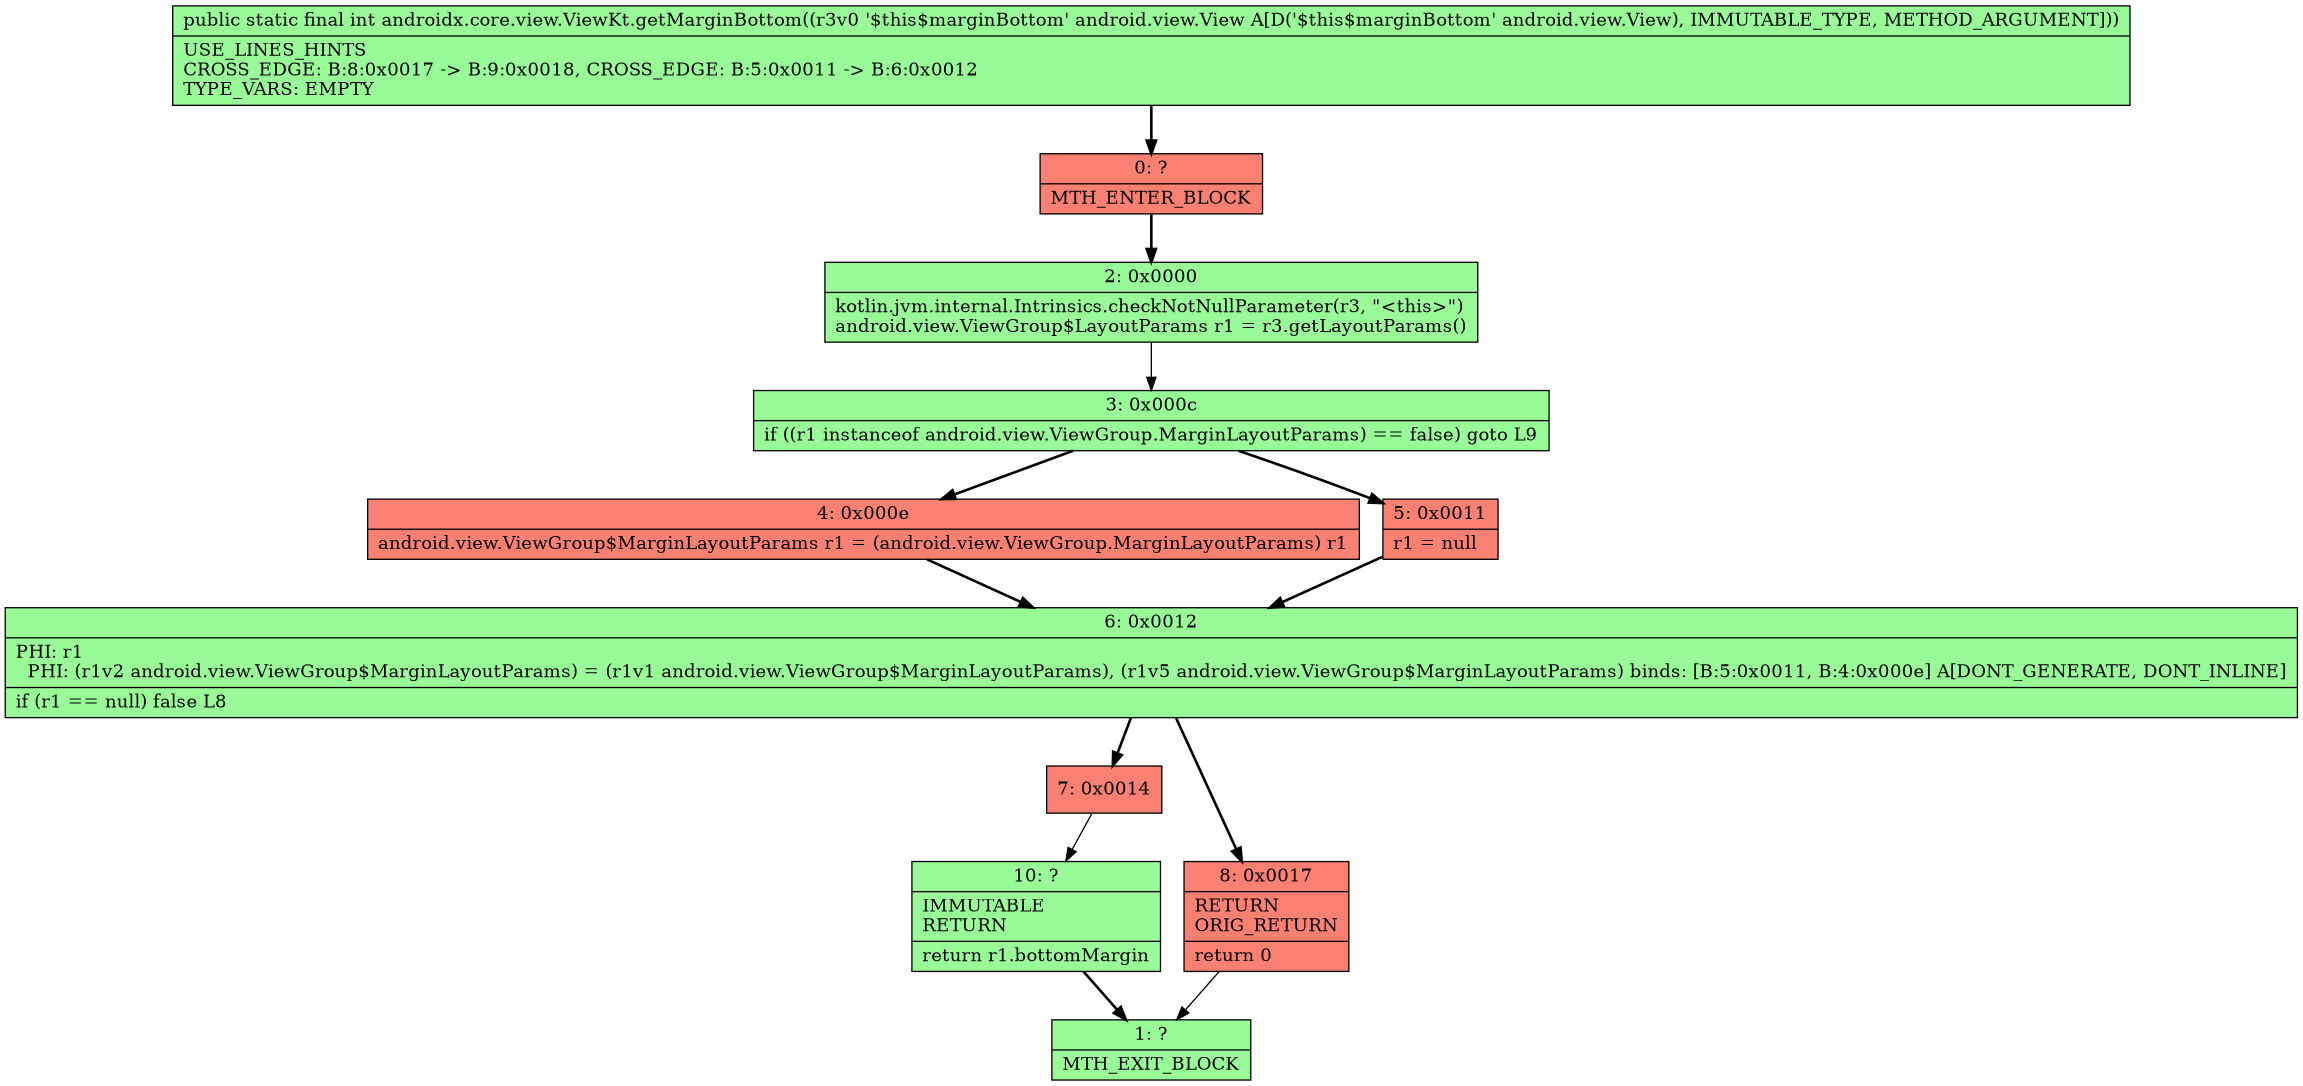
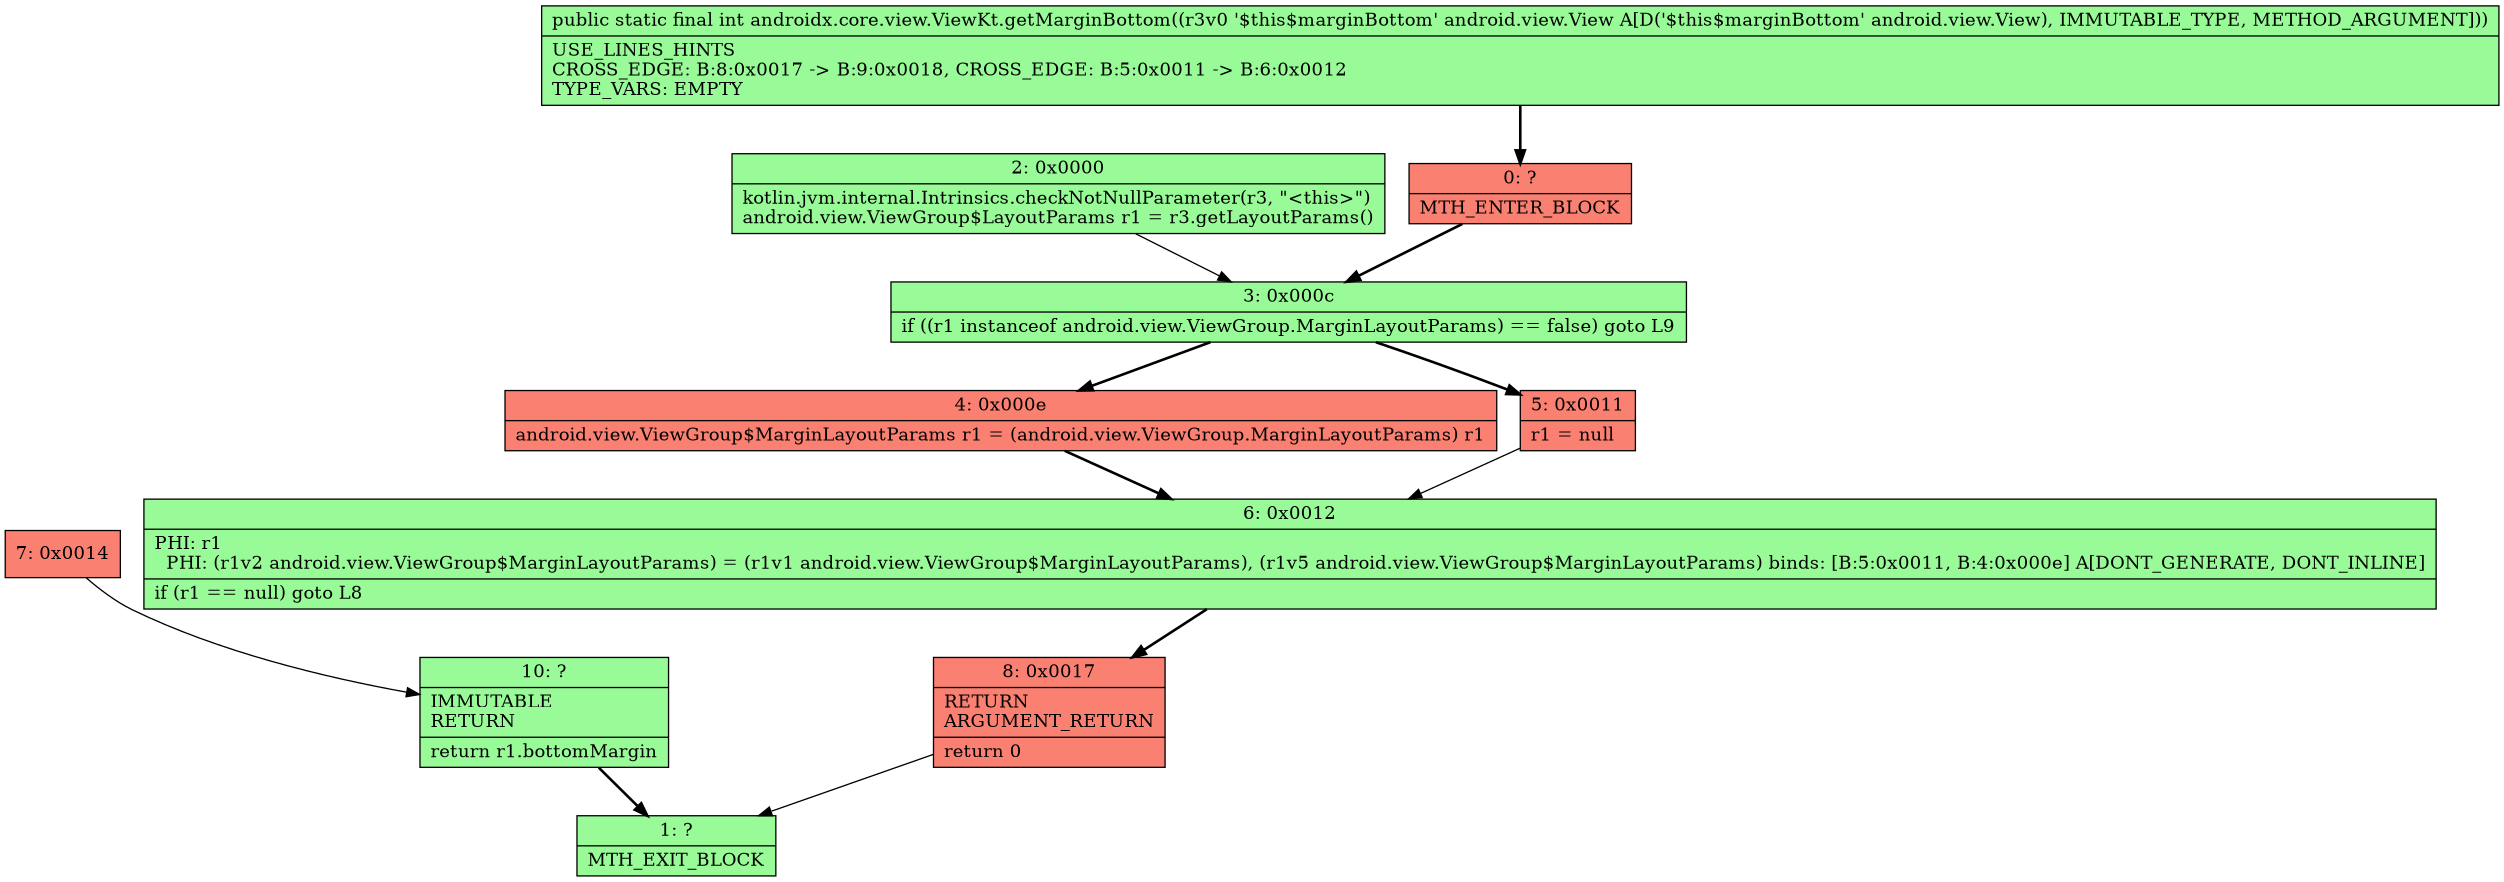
(1151, 232) -> (1411, 250)
(1333, 579) -> (1470, 471)
(122, 702) -> (259, 593)
(1124, 735) -> none
(1266, 926) -> (1049, 722)
